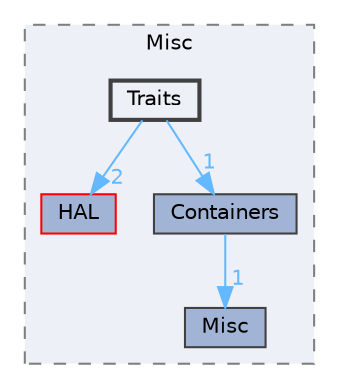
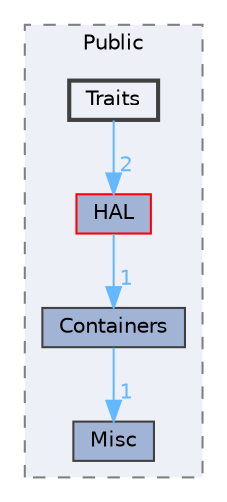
(169, 44) -> (114, 44)
(185, 148) -> (114, 261)
